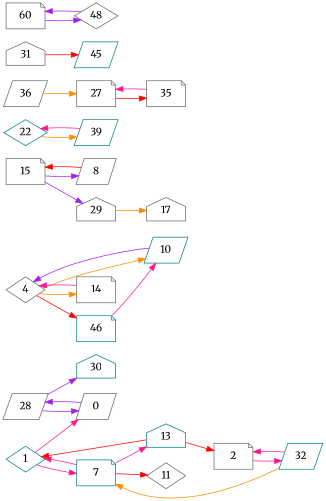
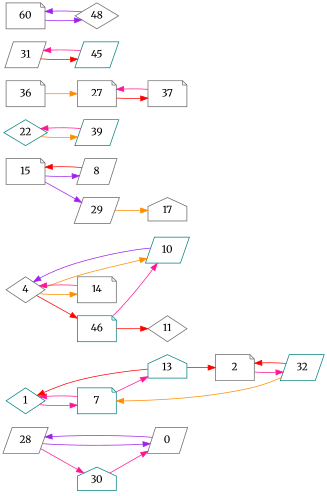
none -> (66, 50)
(26, 55) -> (26, 55)
(26, 94) -> (26, 94)
(166, 94) -> (167, 94)
(96, 210) -> (97, 210)
(59, 388) -> (59, 459)
(54, 438) -> (126, 464)
(273, 451) -> (274, 363)
(128, 474) -> (128, 329)
